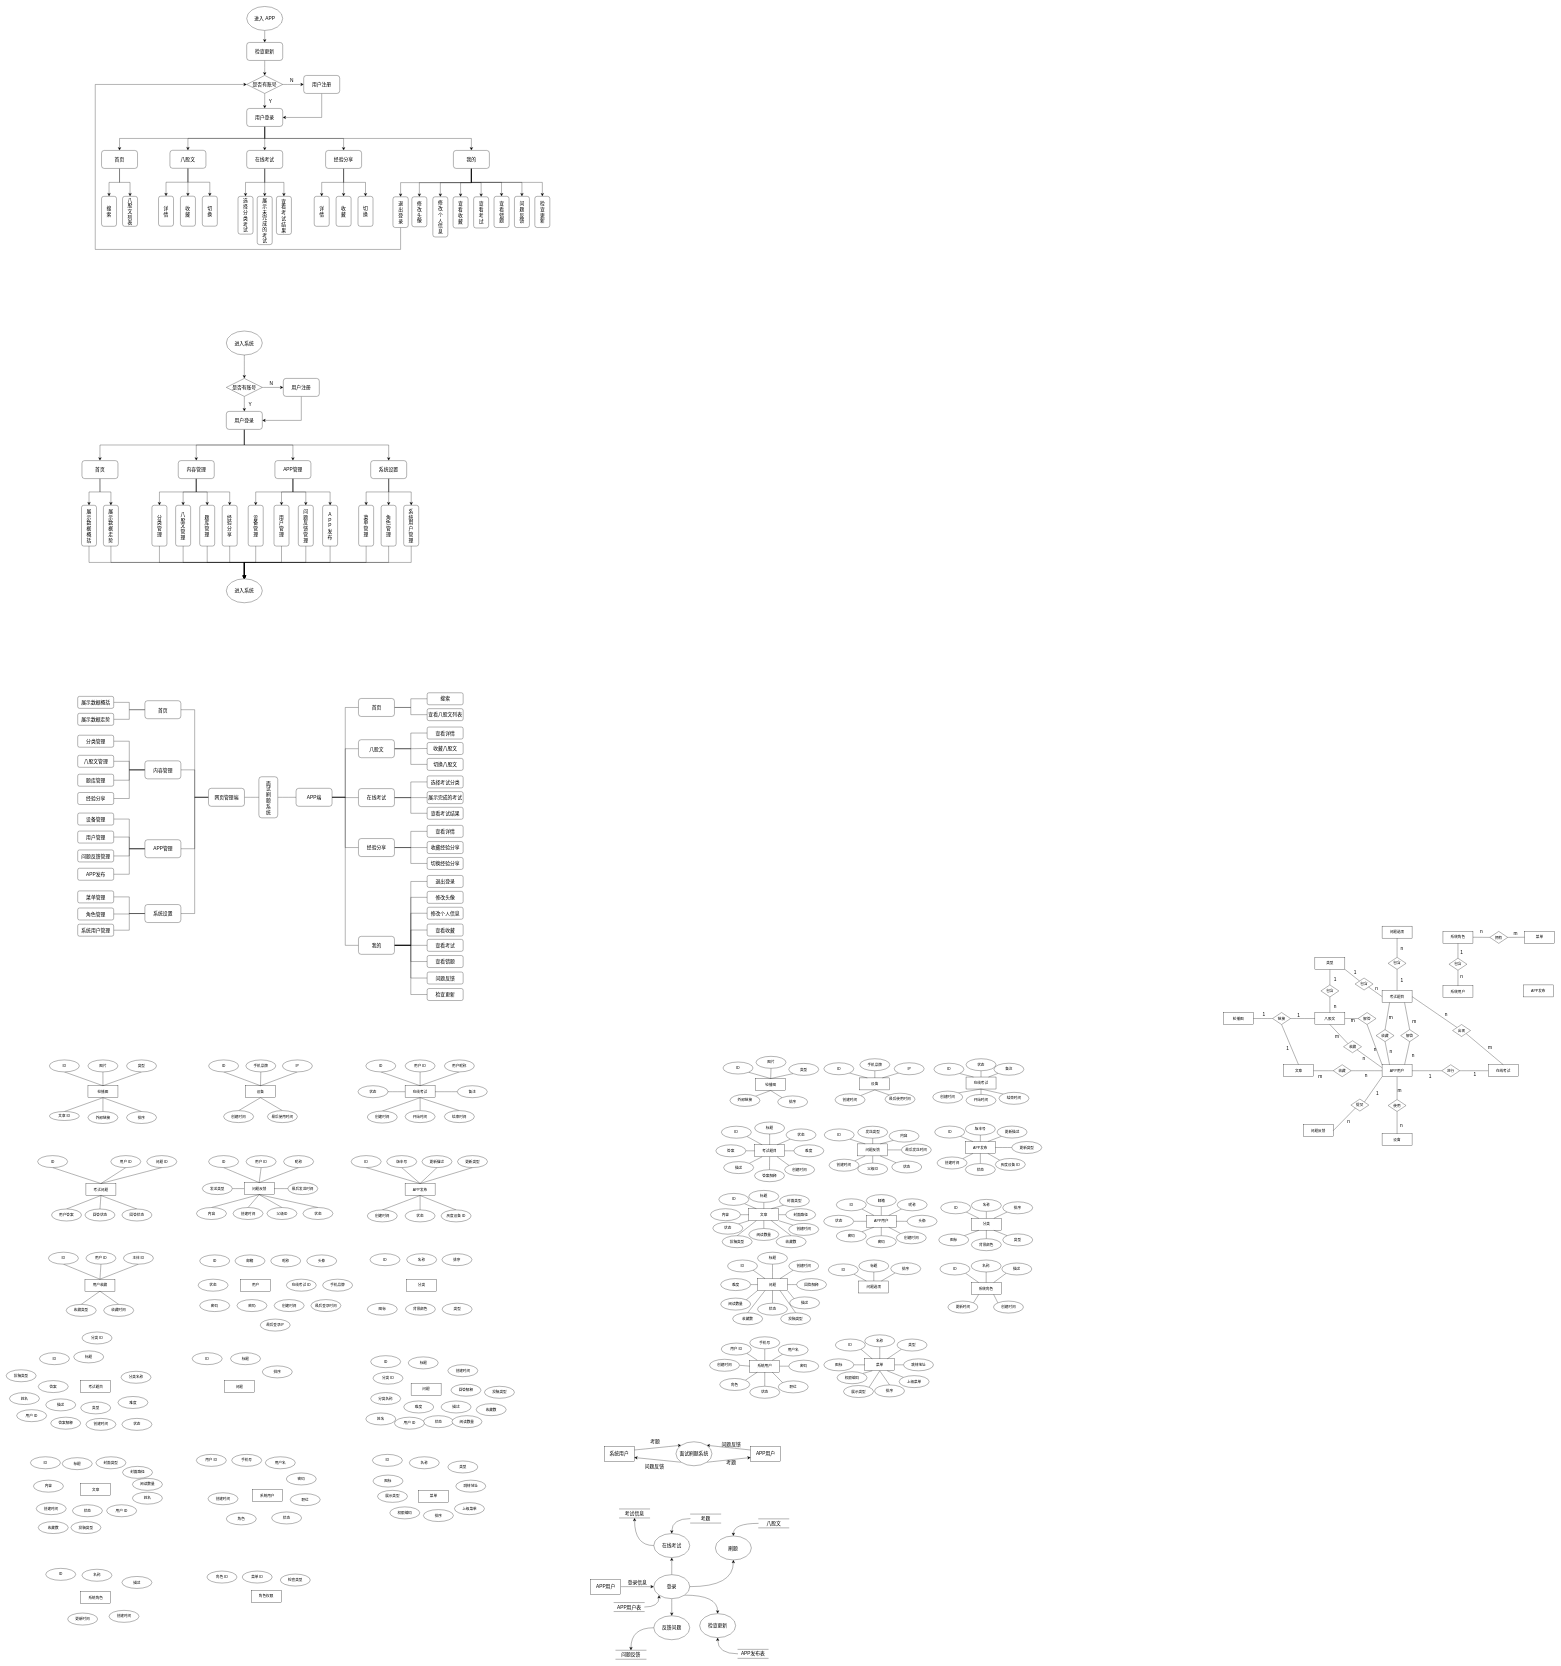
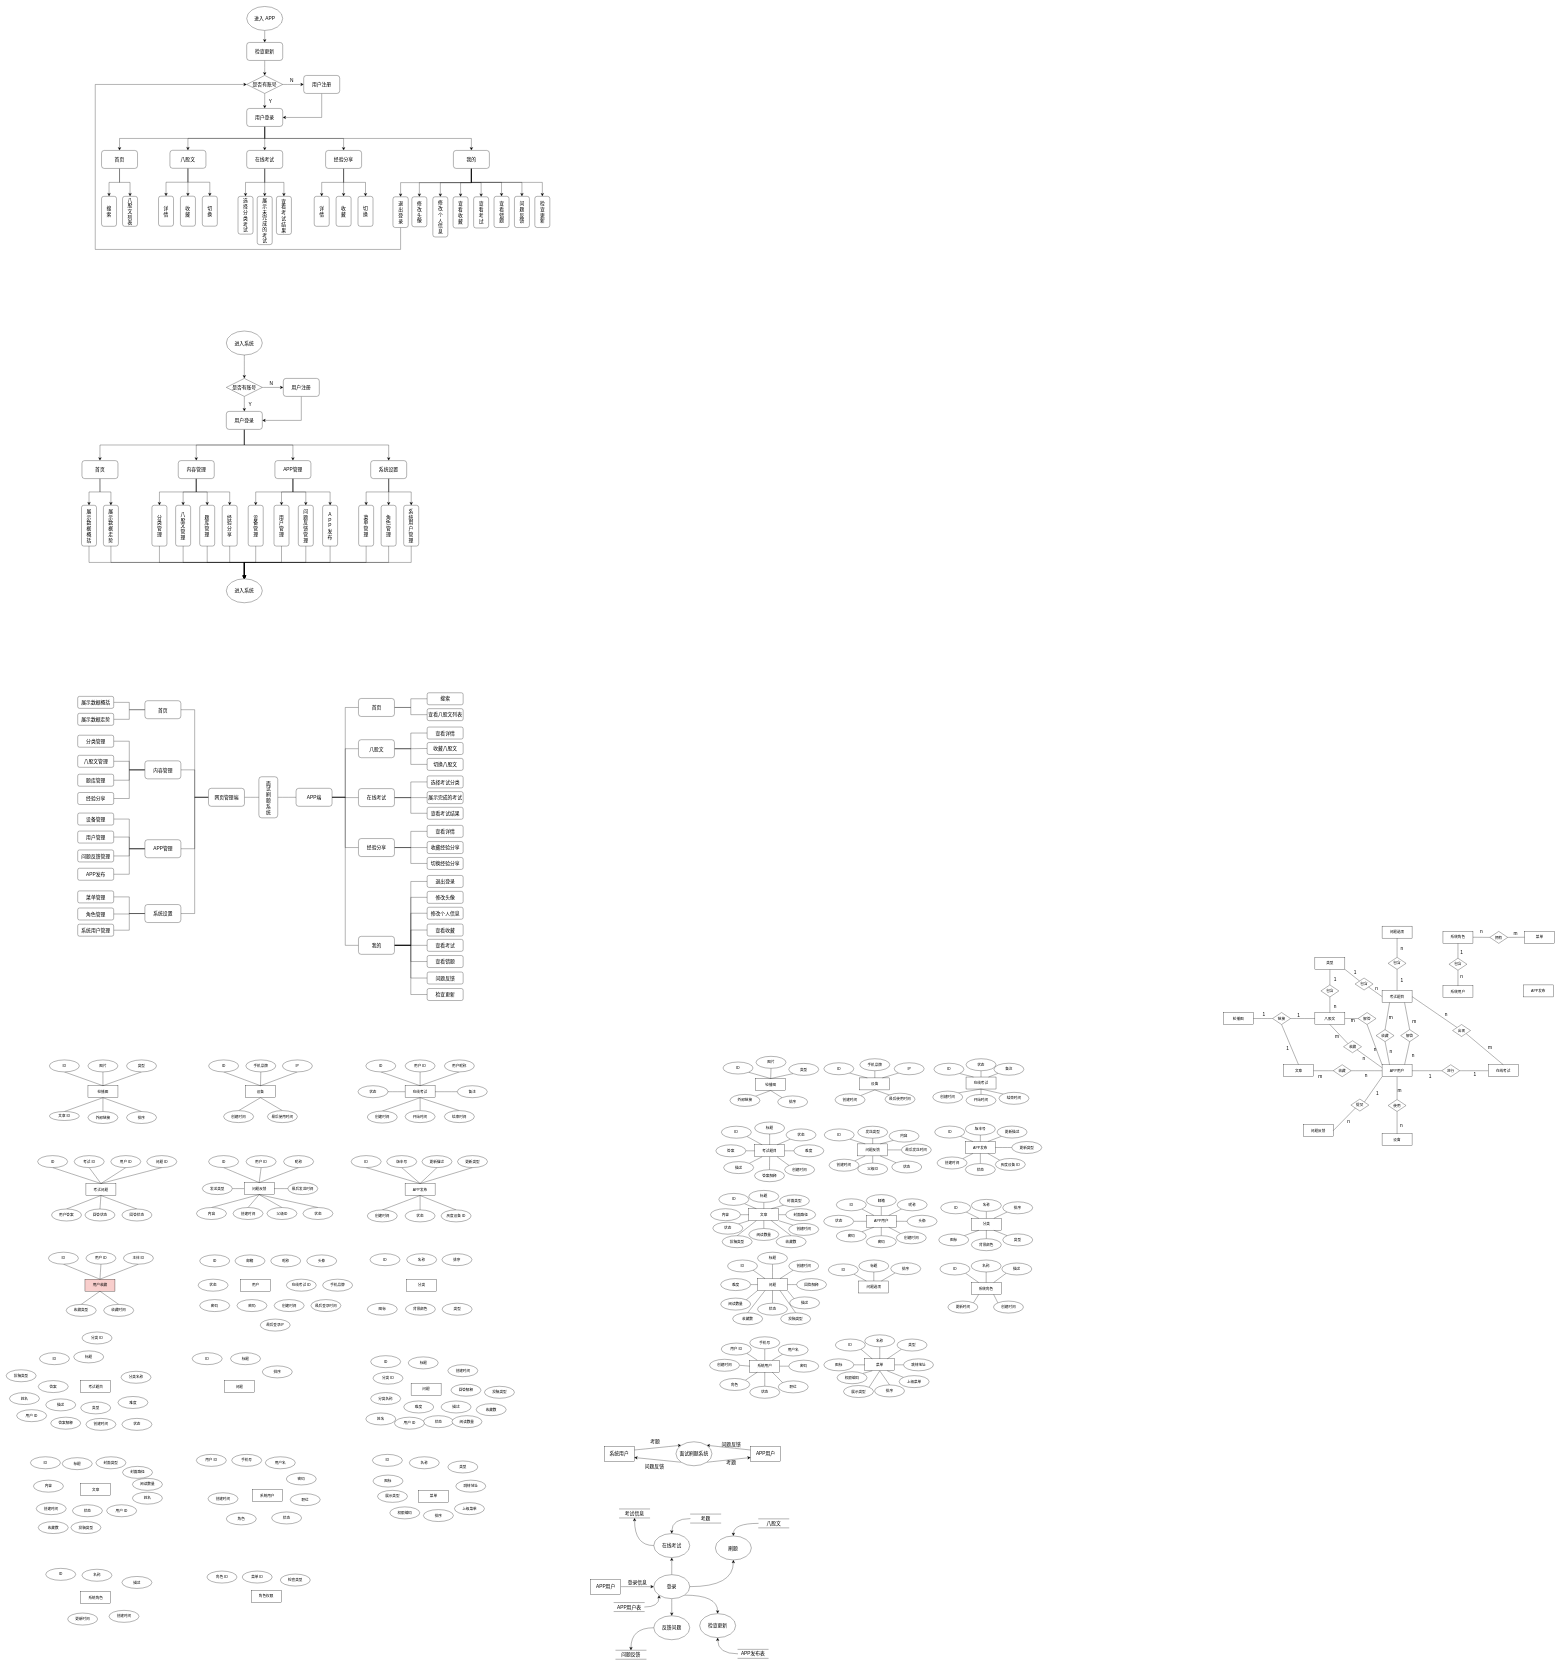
none -> (89, 1161)
none -> (93, 1173)
(100, 1285) -> (100, 1285)
